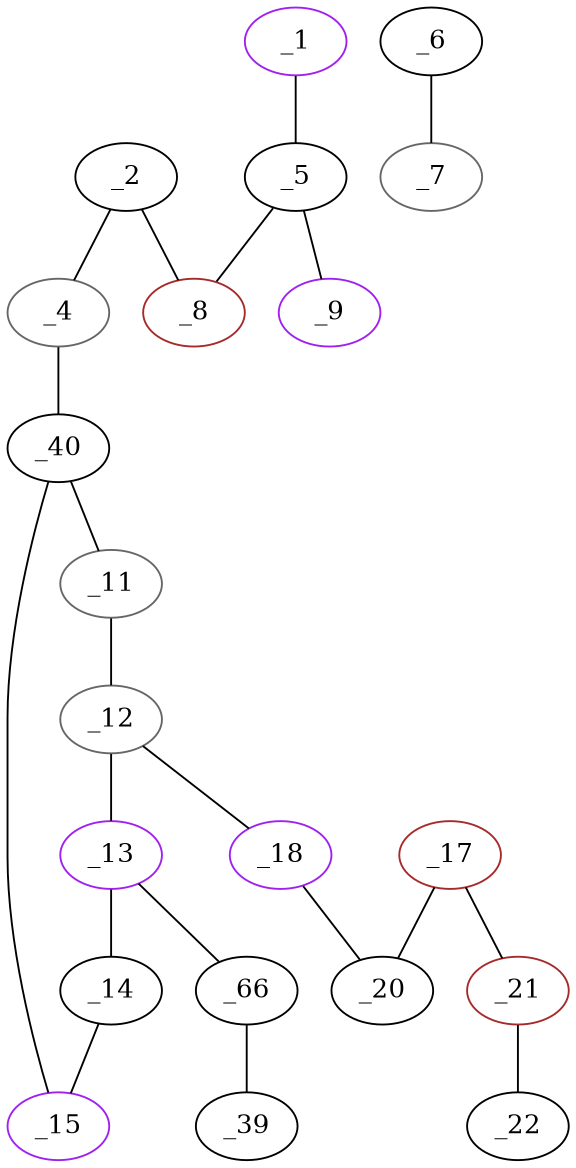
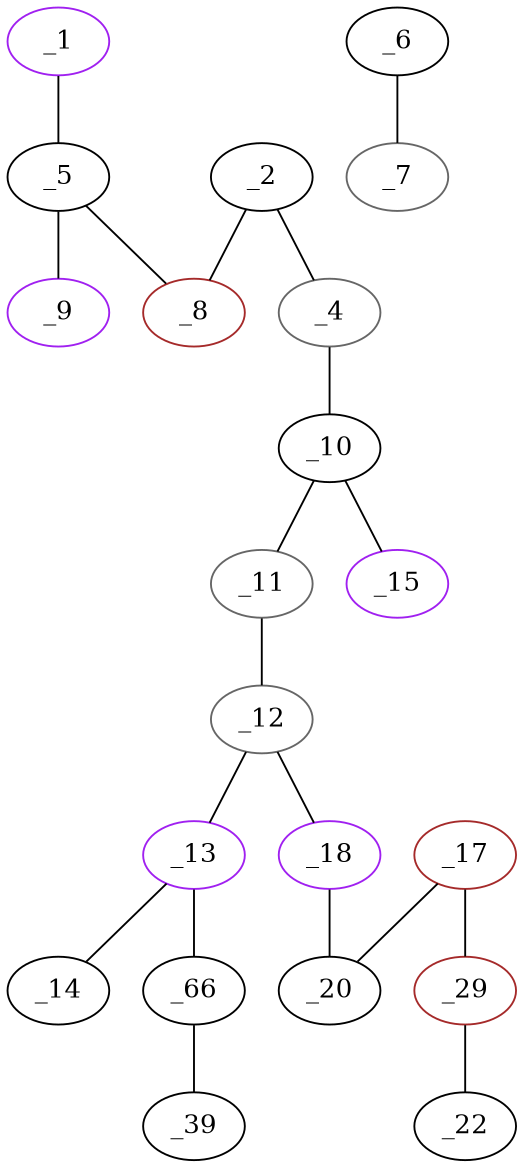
(58, 448) -> (330, 448)
(518, 991) -> (465, 991)
(85, 1059) -> none
